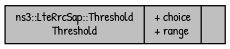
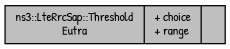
(75, 31) -> (75, 31)
